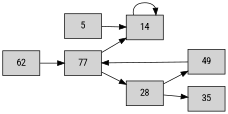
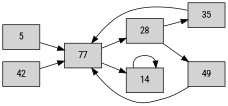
none -> (137, 9)
(111, 27) -> (49, 45)
(21, 63) -> (21, 74)
